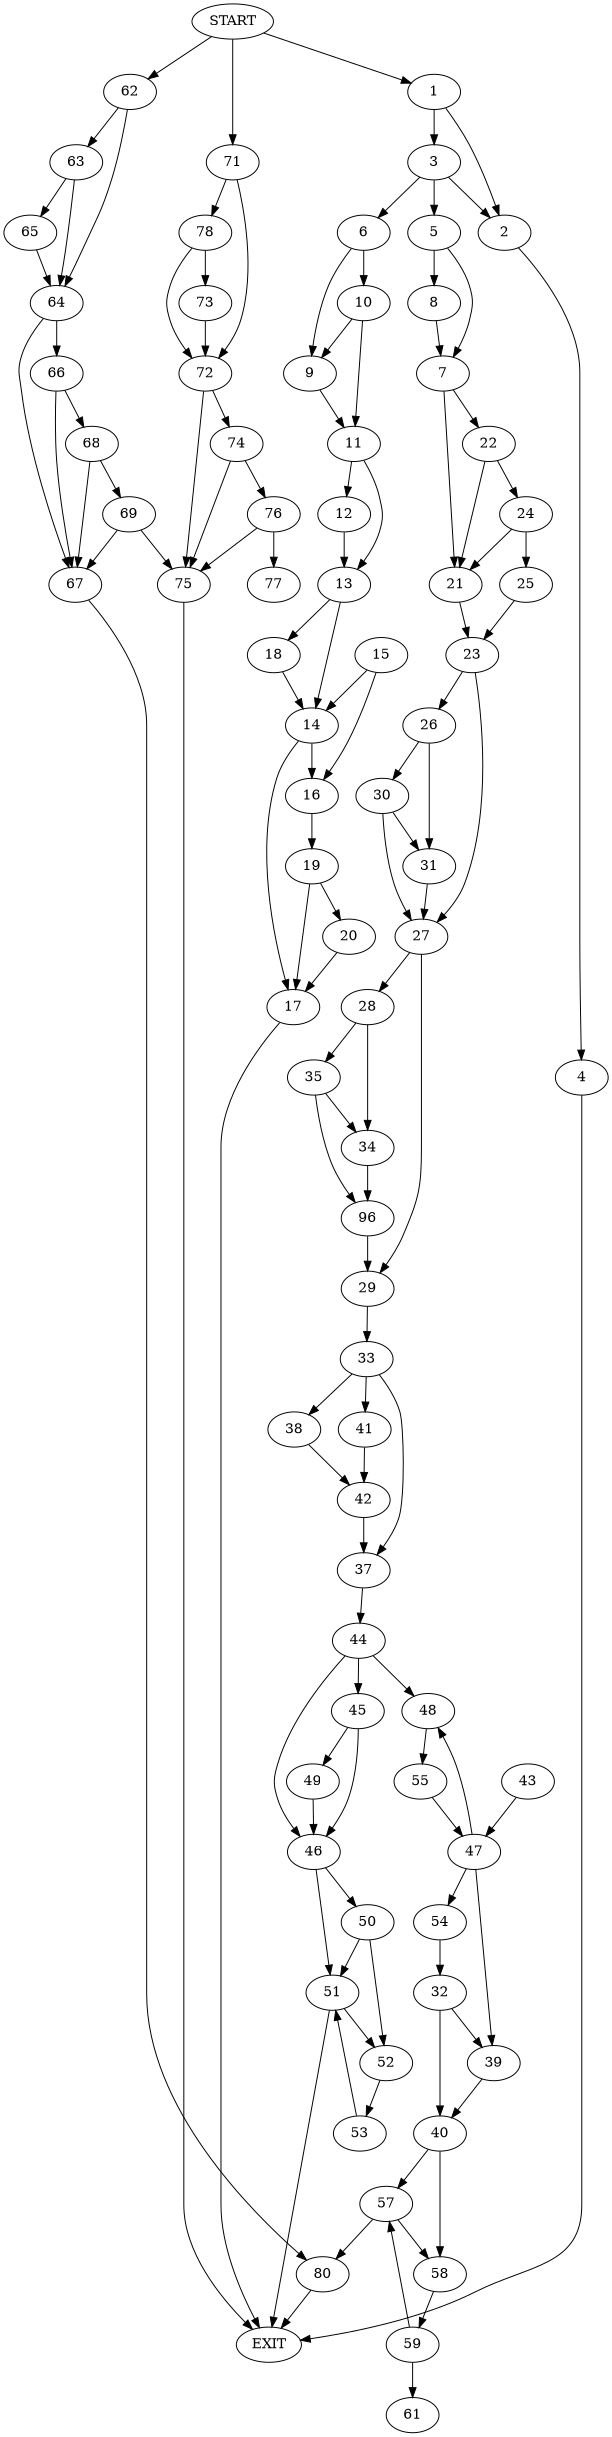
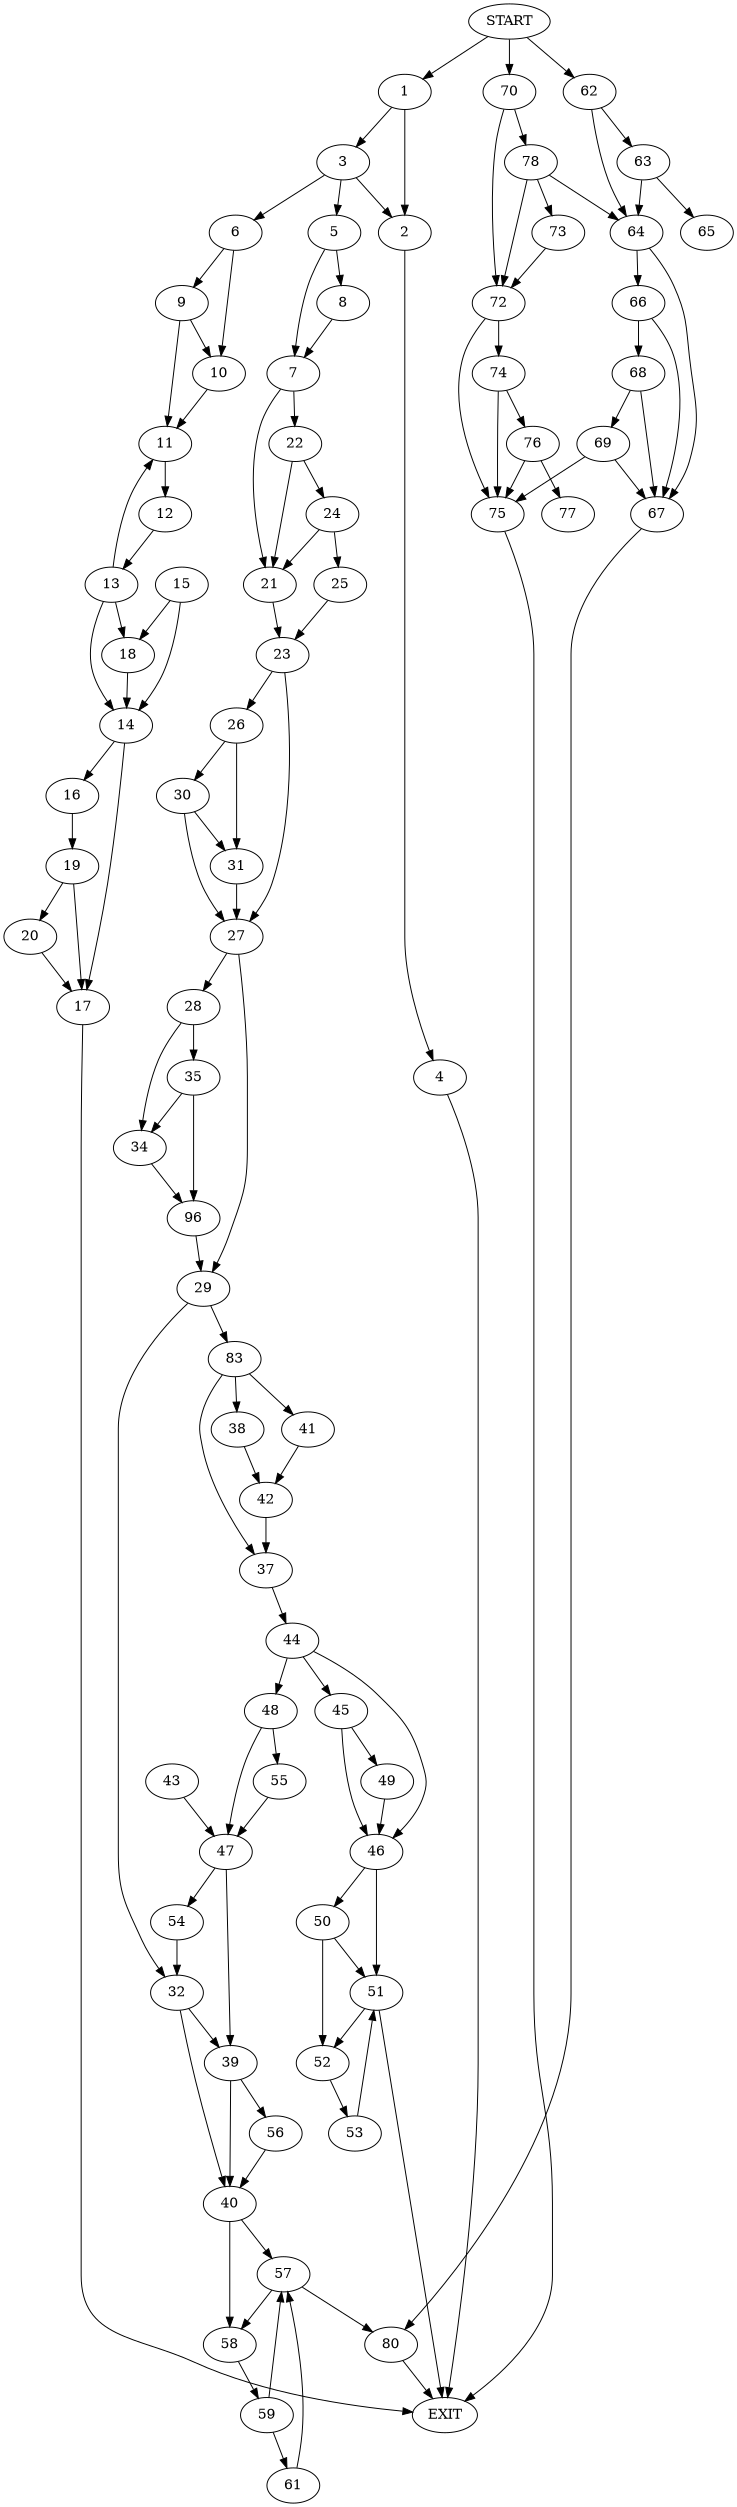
(233, 162) -> (509, 92)
(42, 263) -> (580, 195)
(340, 334) -> (198, 334)
(382, 511) -> (123, 515)
(356, 724) -> (158, 616)
(367, 1359) -> (235, 1359)
none -> (118, 1630)
(462, 1784) -> (241, 1775)
none -> (276, 2134)
none -> (302, 2384)
